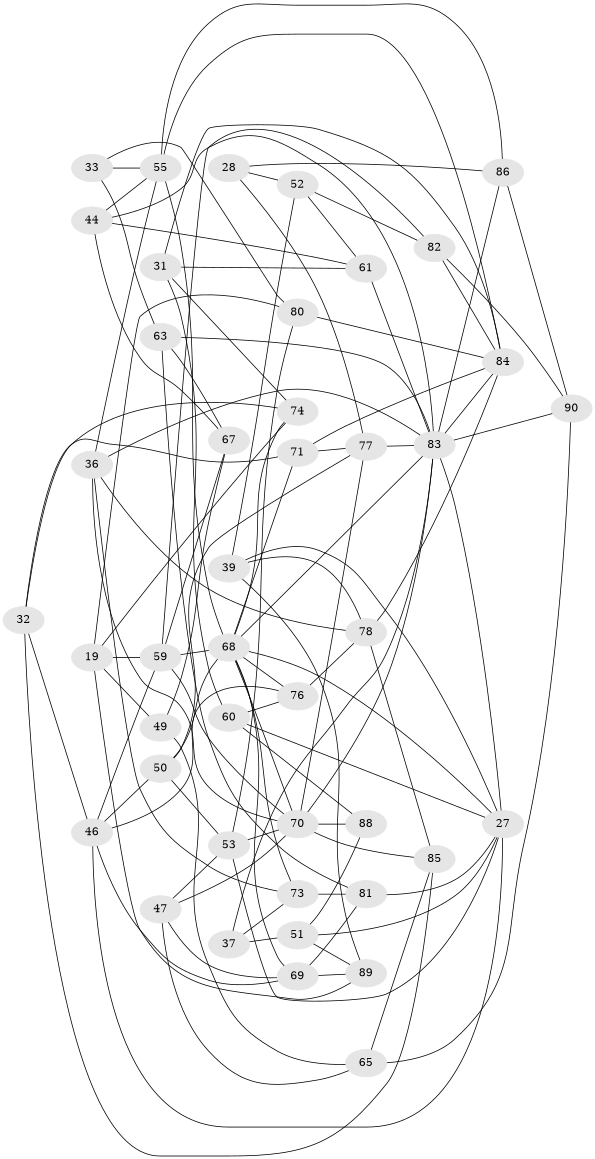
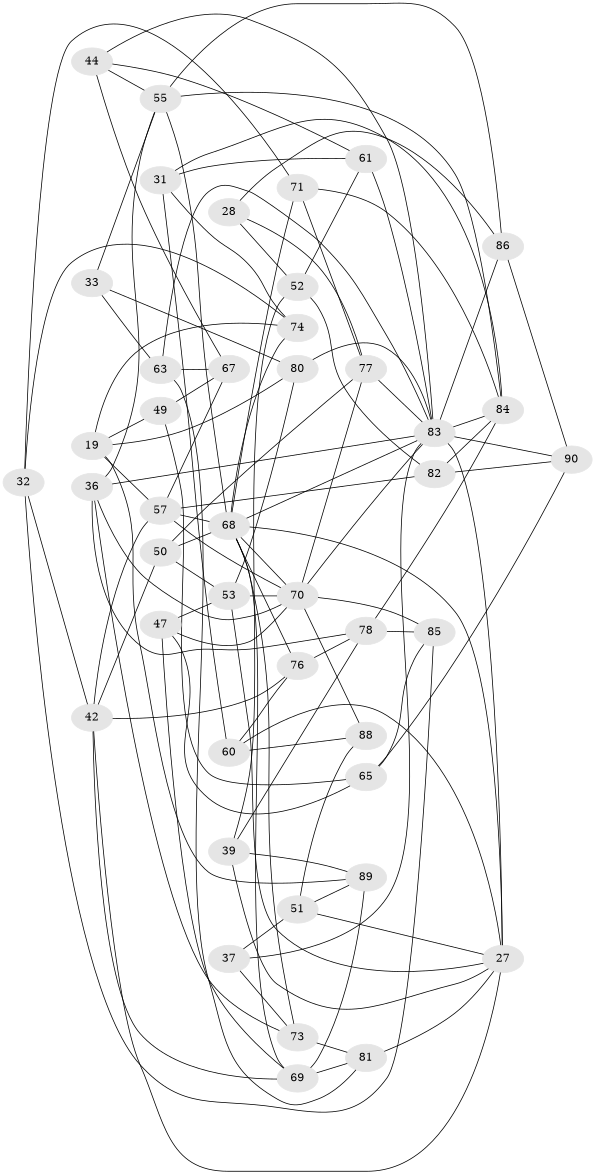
(400, 337) -> (390, 351)
(161, 657) -> (161, 511)
(92, 833) -> (92, 718)
